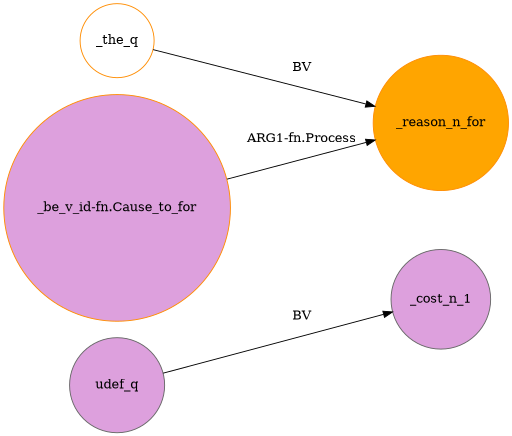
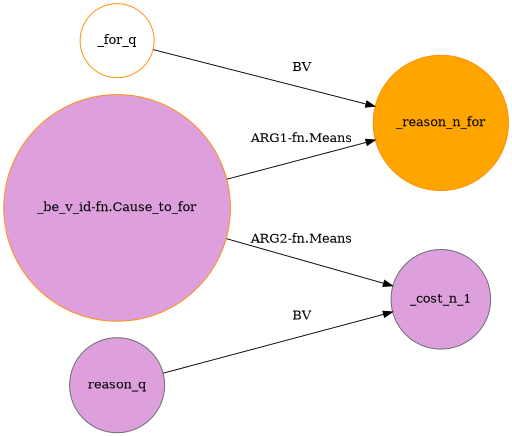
(117, 41) -> (117, 41)
(302, 139) -> (302, 139)
none -> (305, 261)
(117, 385) -> (117, 385)
